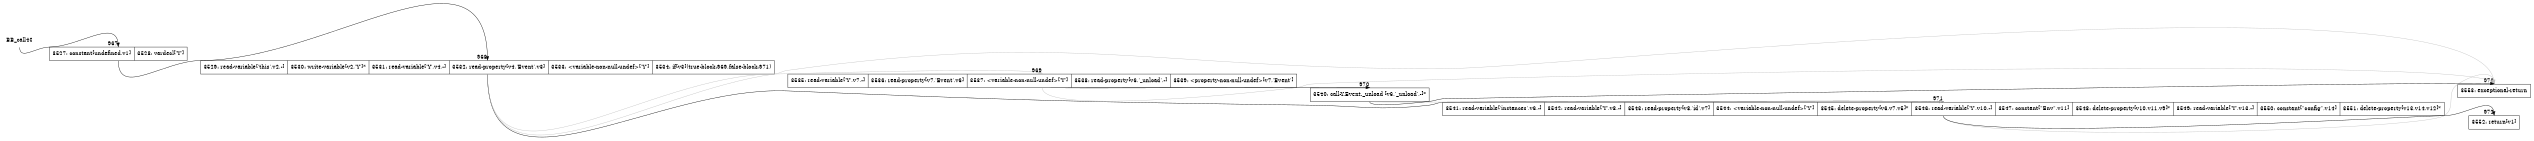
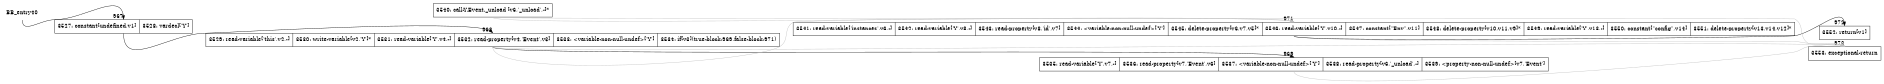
(20, 40) -> (22, 13)
(741, 78) -> (892, 52)
(1204, 88) -> none
(1929, 90) -> (1311, 19)
(1191, 103) -> (786, 35)
